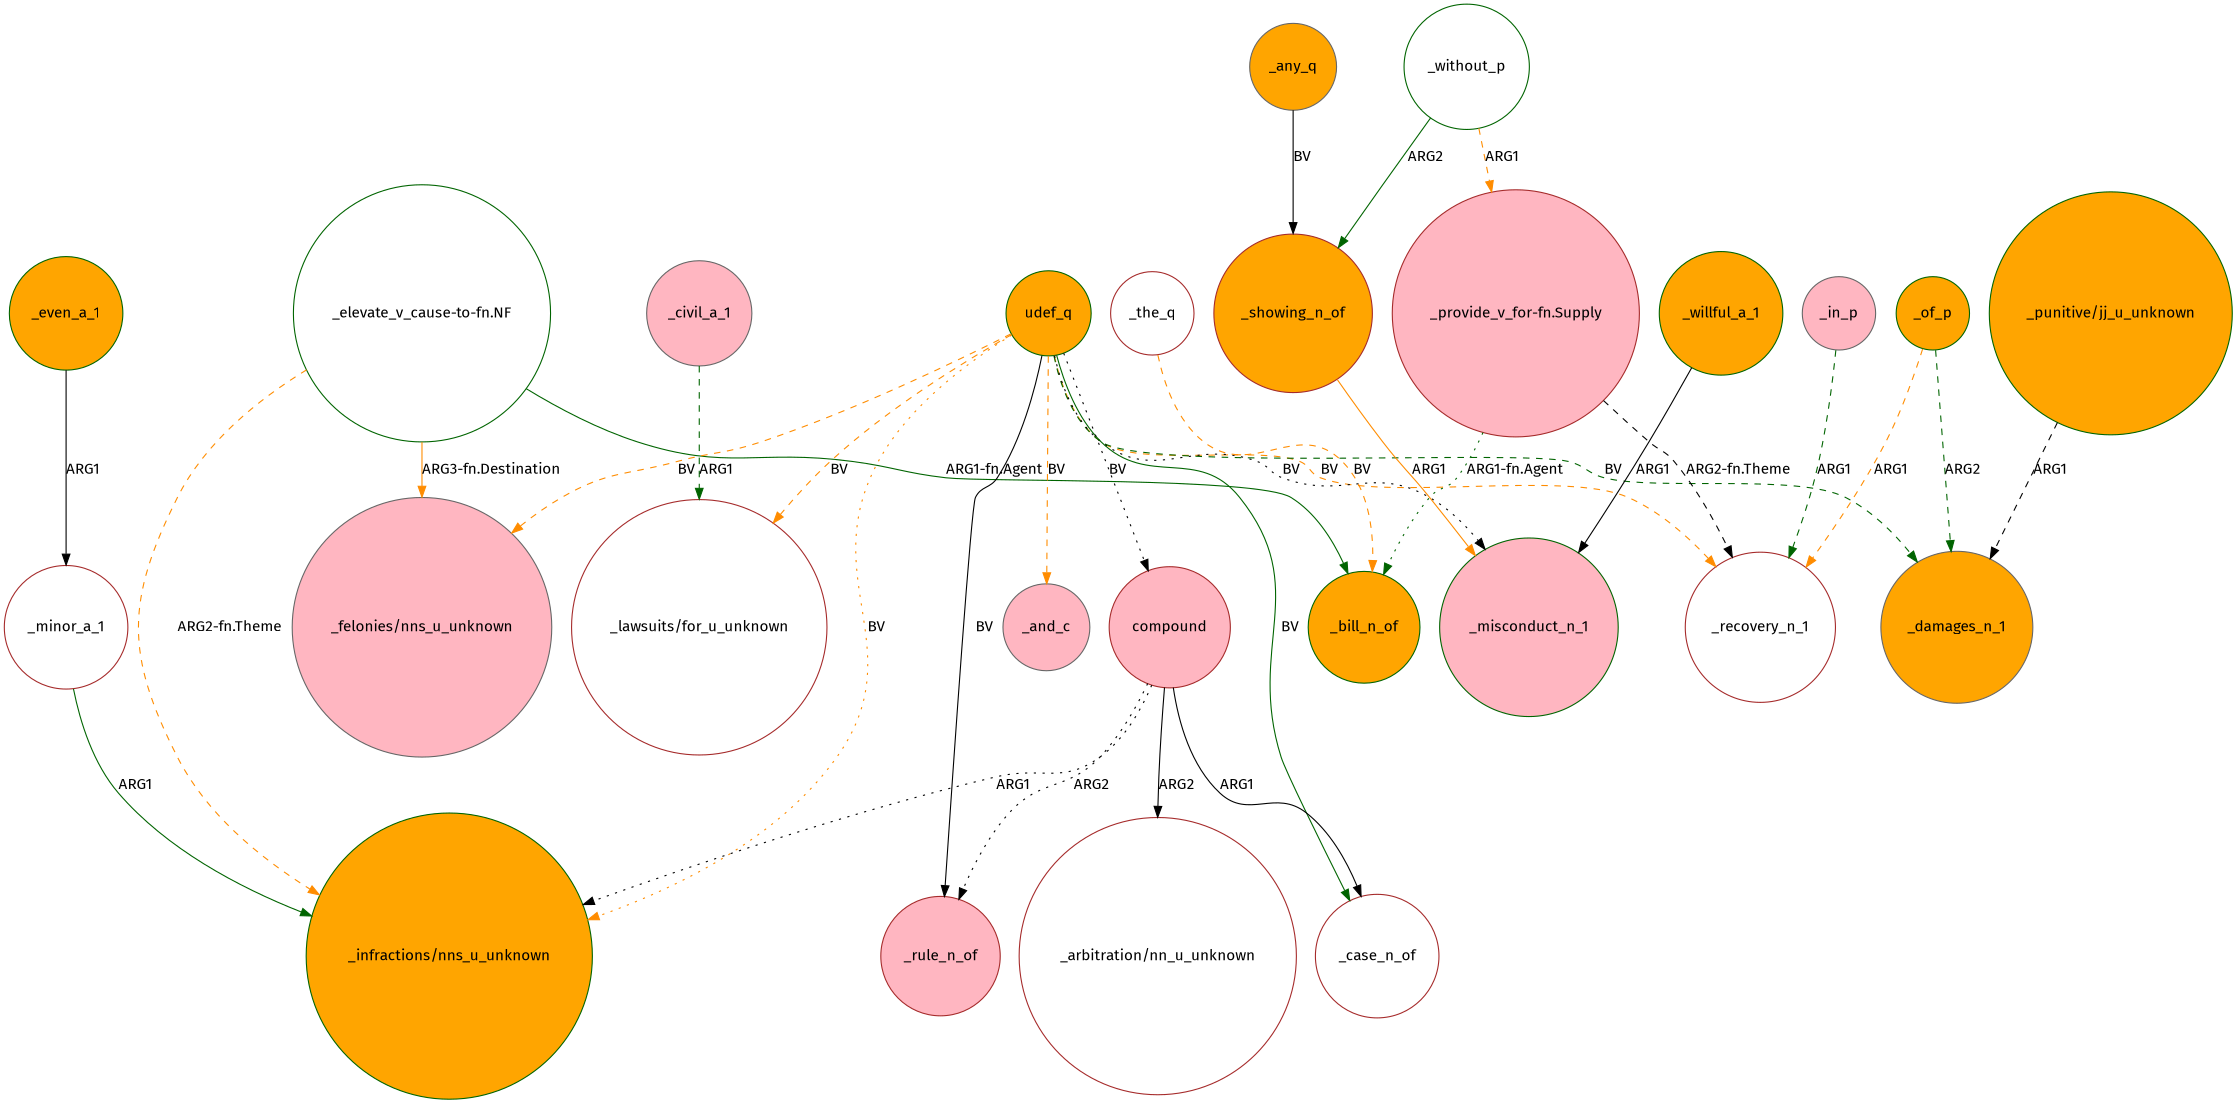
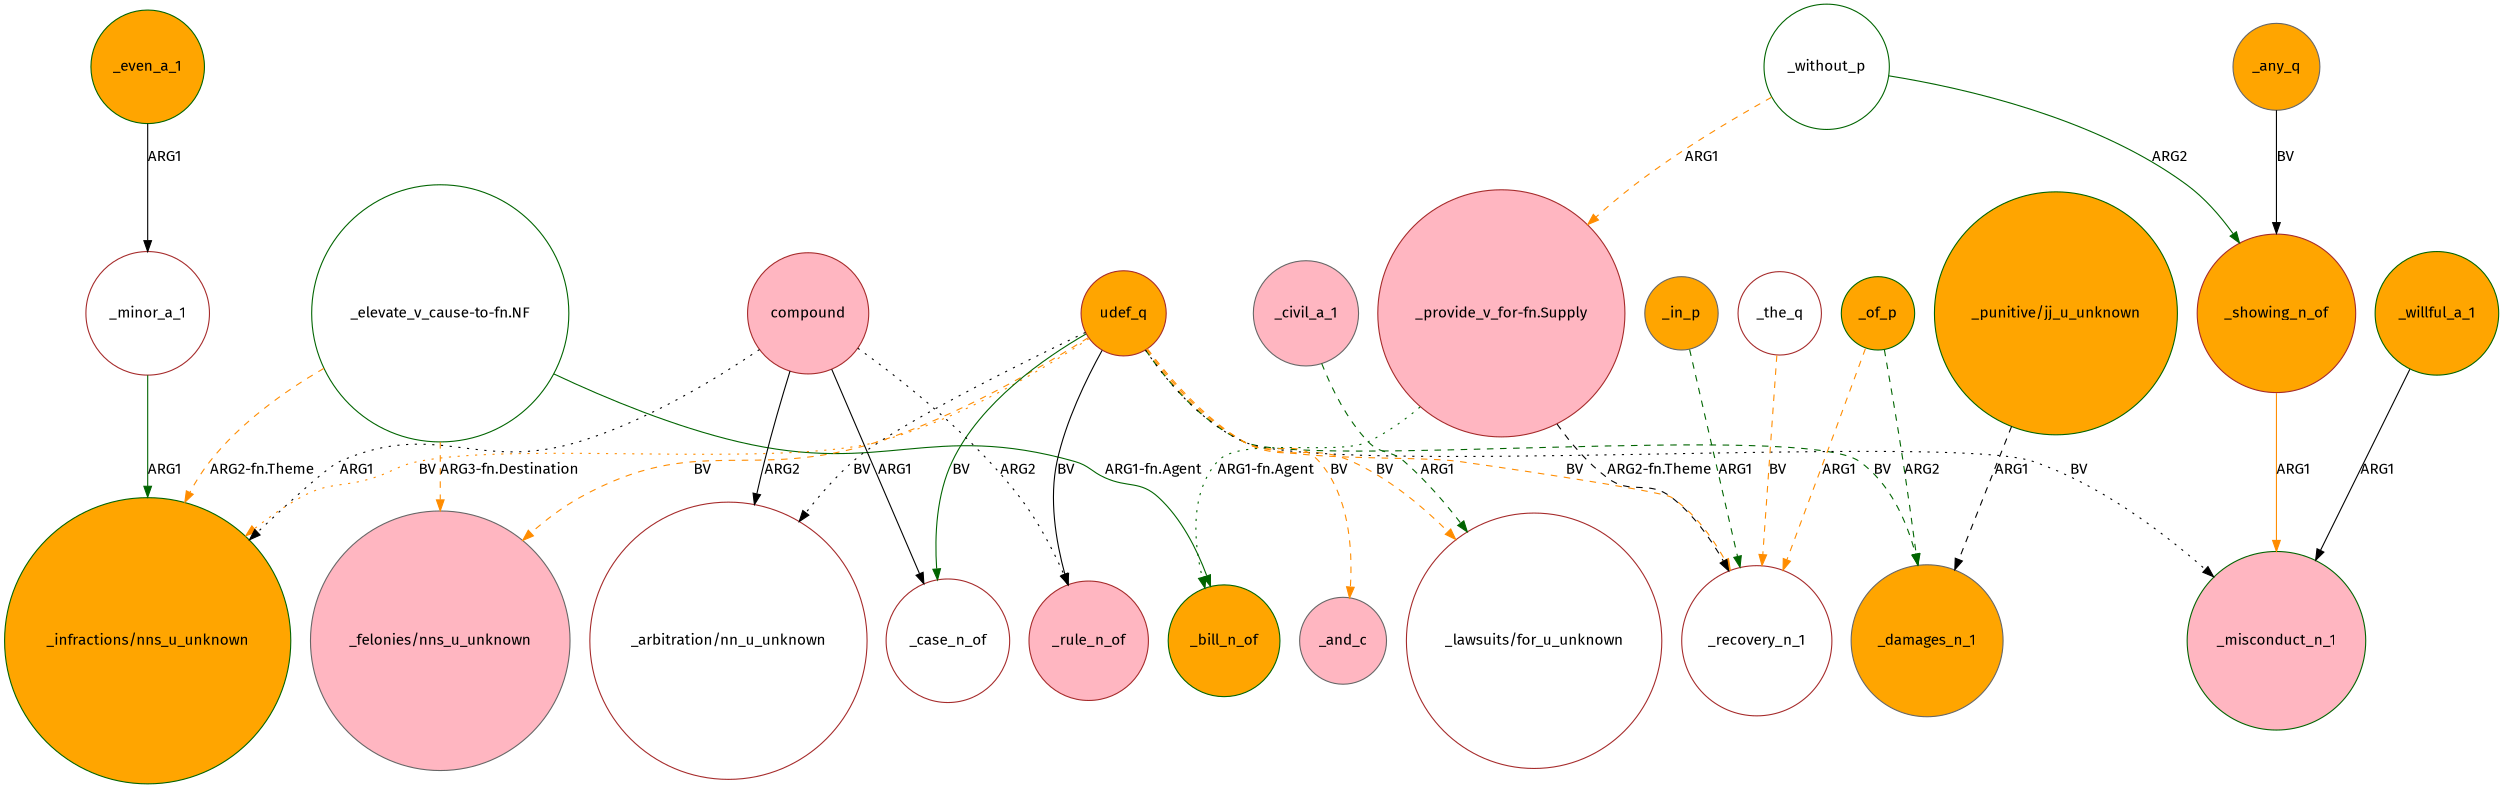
(1049, 313) -> (1124, 313)
(1839, 313) -> (1681, 313)
(1277, 449) -> (1769, 460)
(1104, 457) -> (943, 405)
(422, 464) -> (440, 471)
